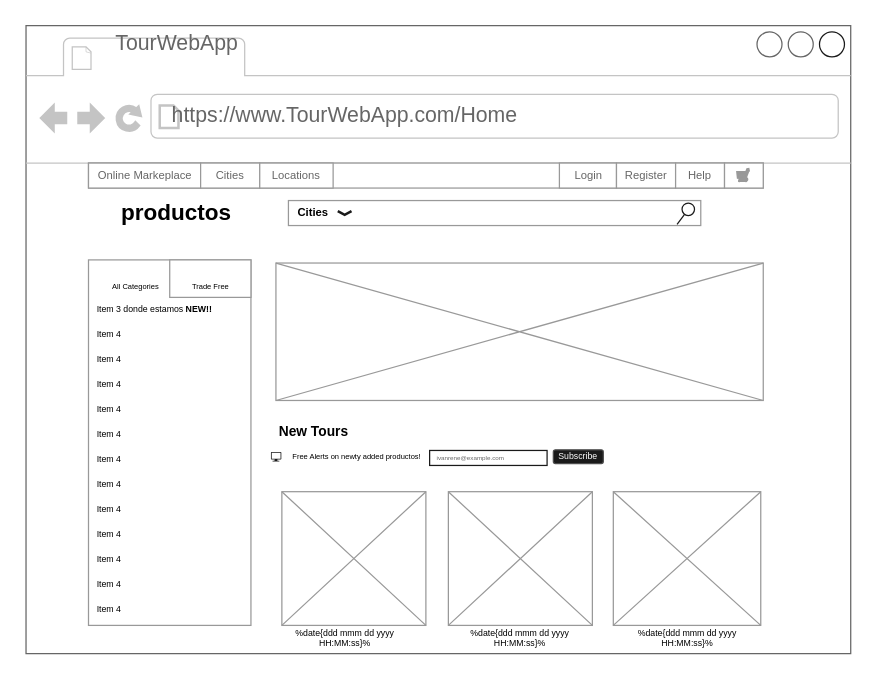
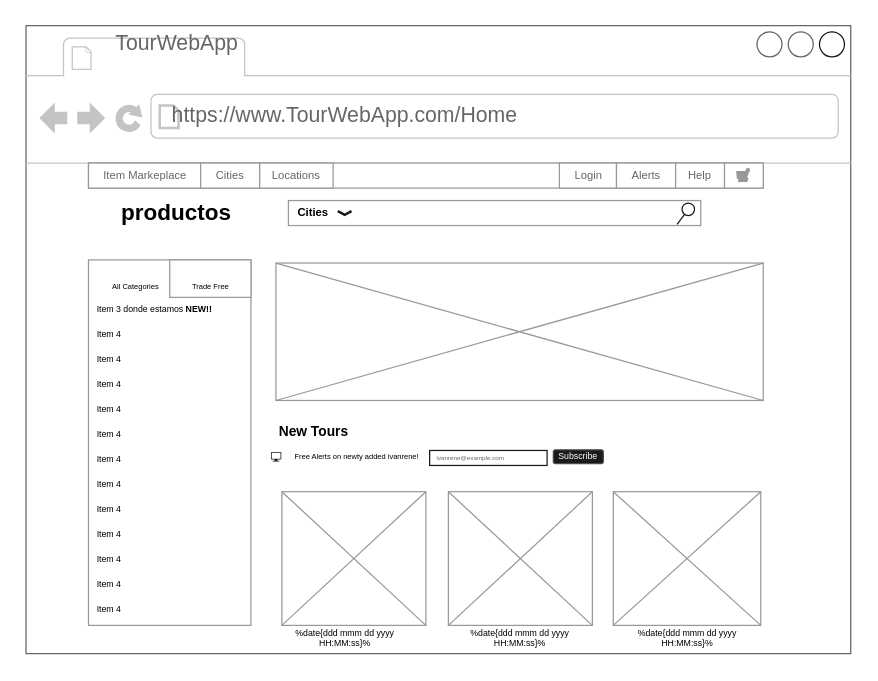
(145, 176) -> (145, 176)
(646, 176) -> (646, 176)
(357, 457) -> (357, 457)
